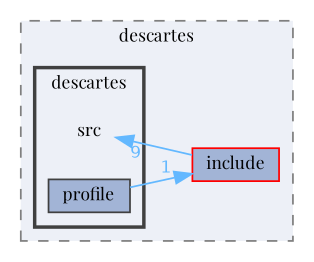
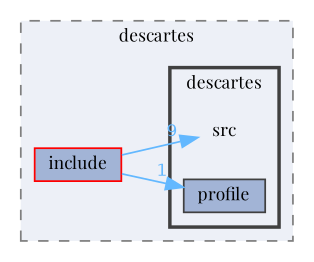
(155, 182) -> (144, 179)
